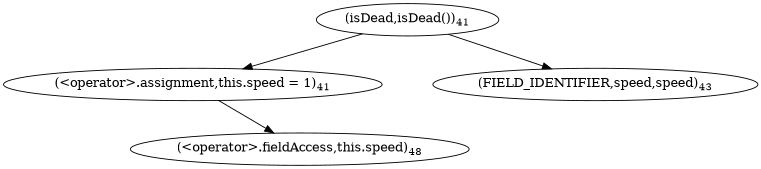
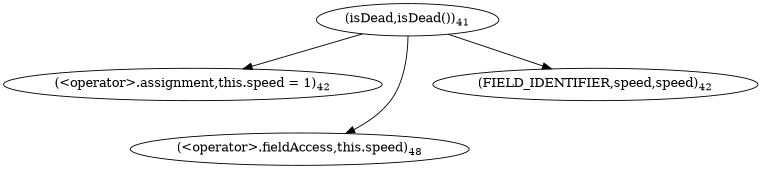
(324, 83) -> (324, 83)
(706, 83) -> (706, 83)
(242, 114) -> (396, 92)
